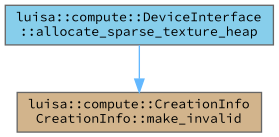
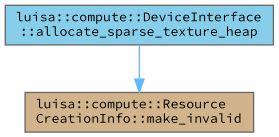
(139, 112) -> (139, 112)
